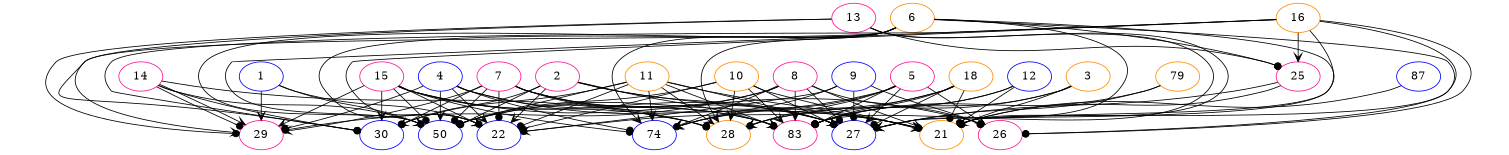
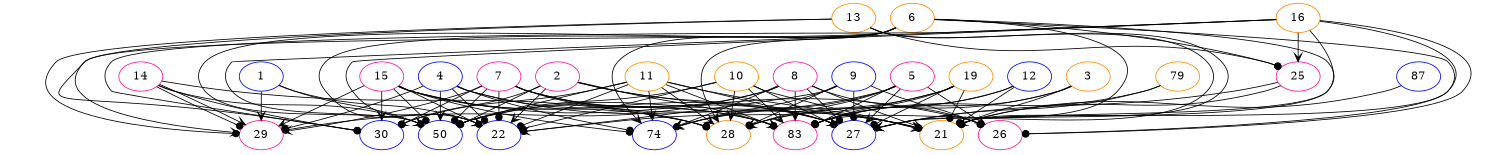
(854, 18) -> (854, 18)
(971, 77) -> (971, 77)
(467, 103) -> (467, 103)
none -> (794, 105)
